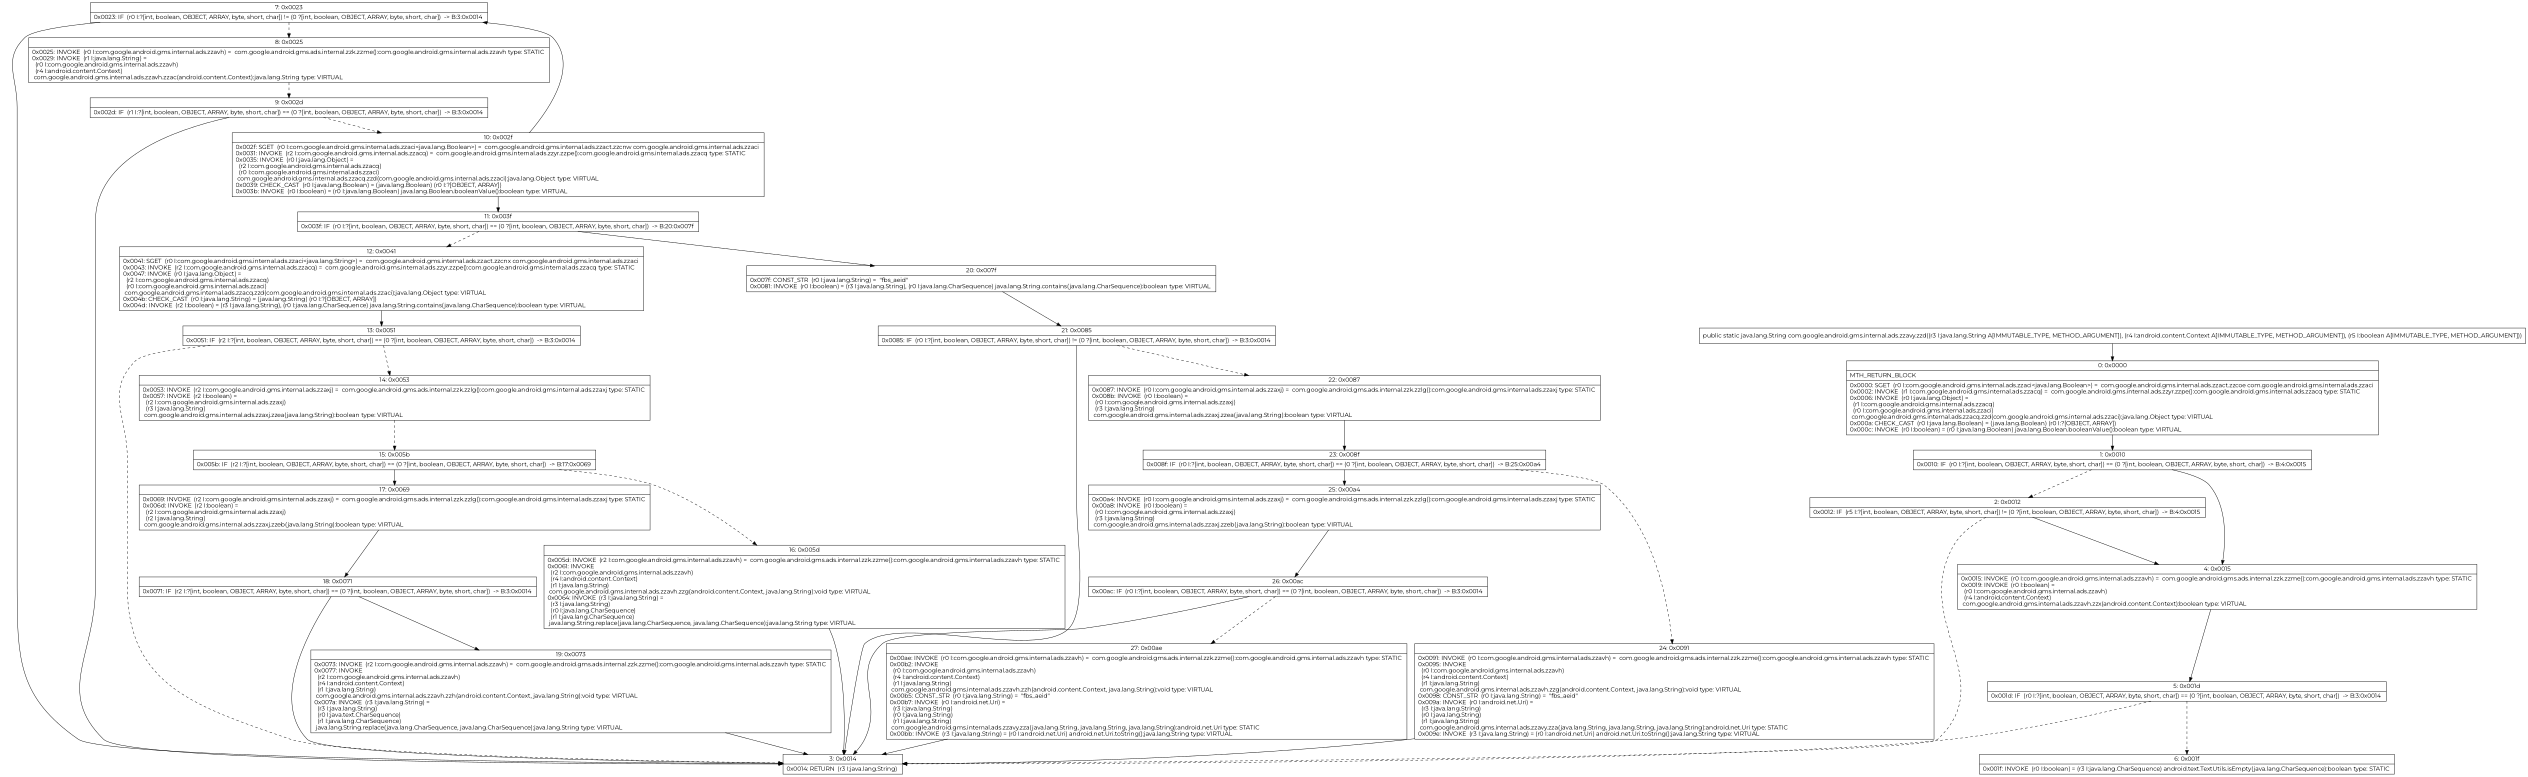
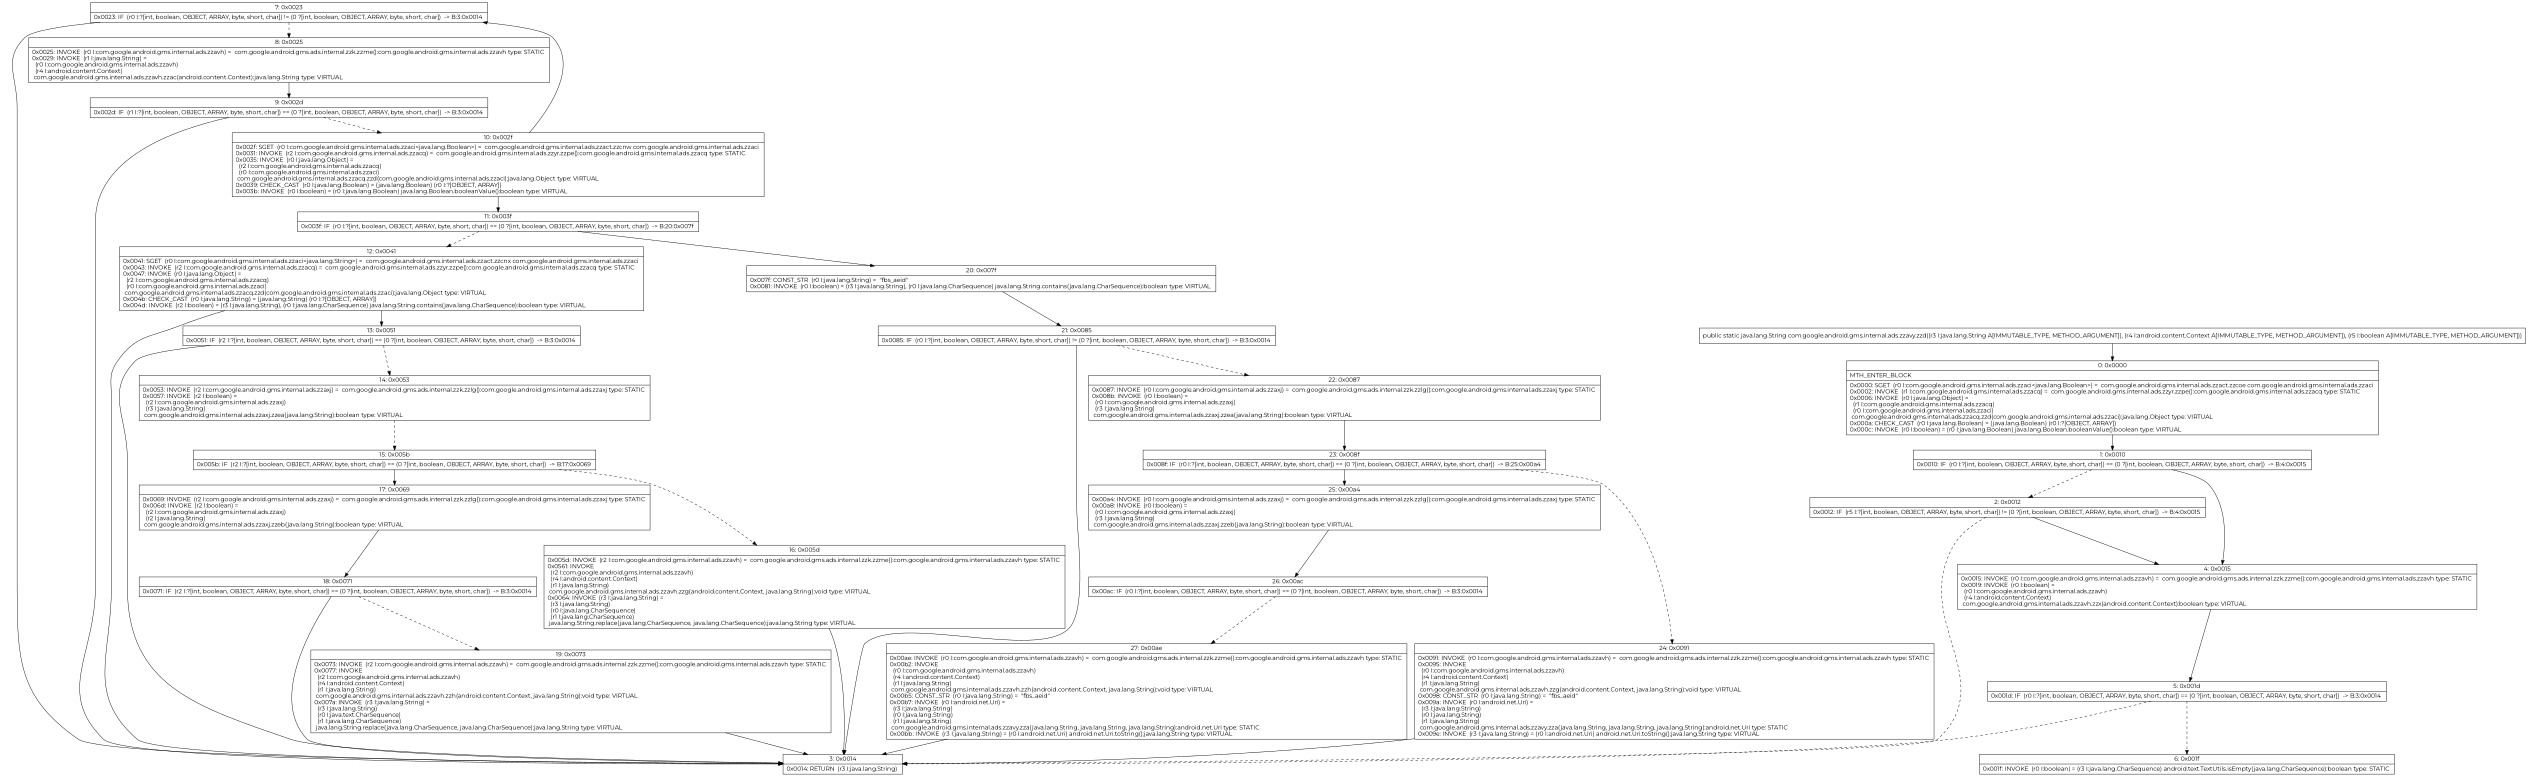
(289, 88) -> (289, 88)
(1883, 375) -> (1881, 375)
(572, 566) -> (572, 566)
(417, 622) -> (417, 622)
(1009, 631) -> (202, 750)
(261, 729) -> (261, 729)
